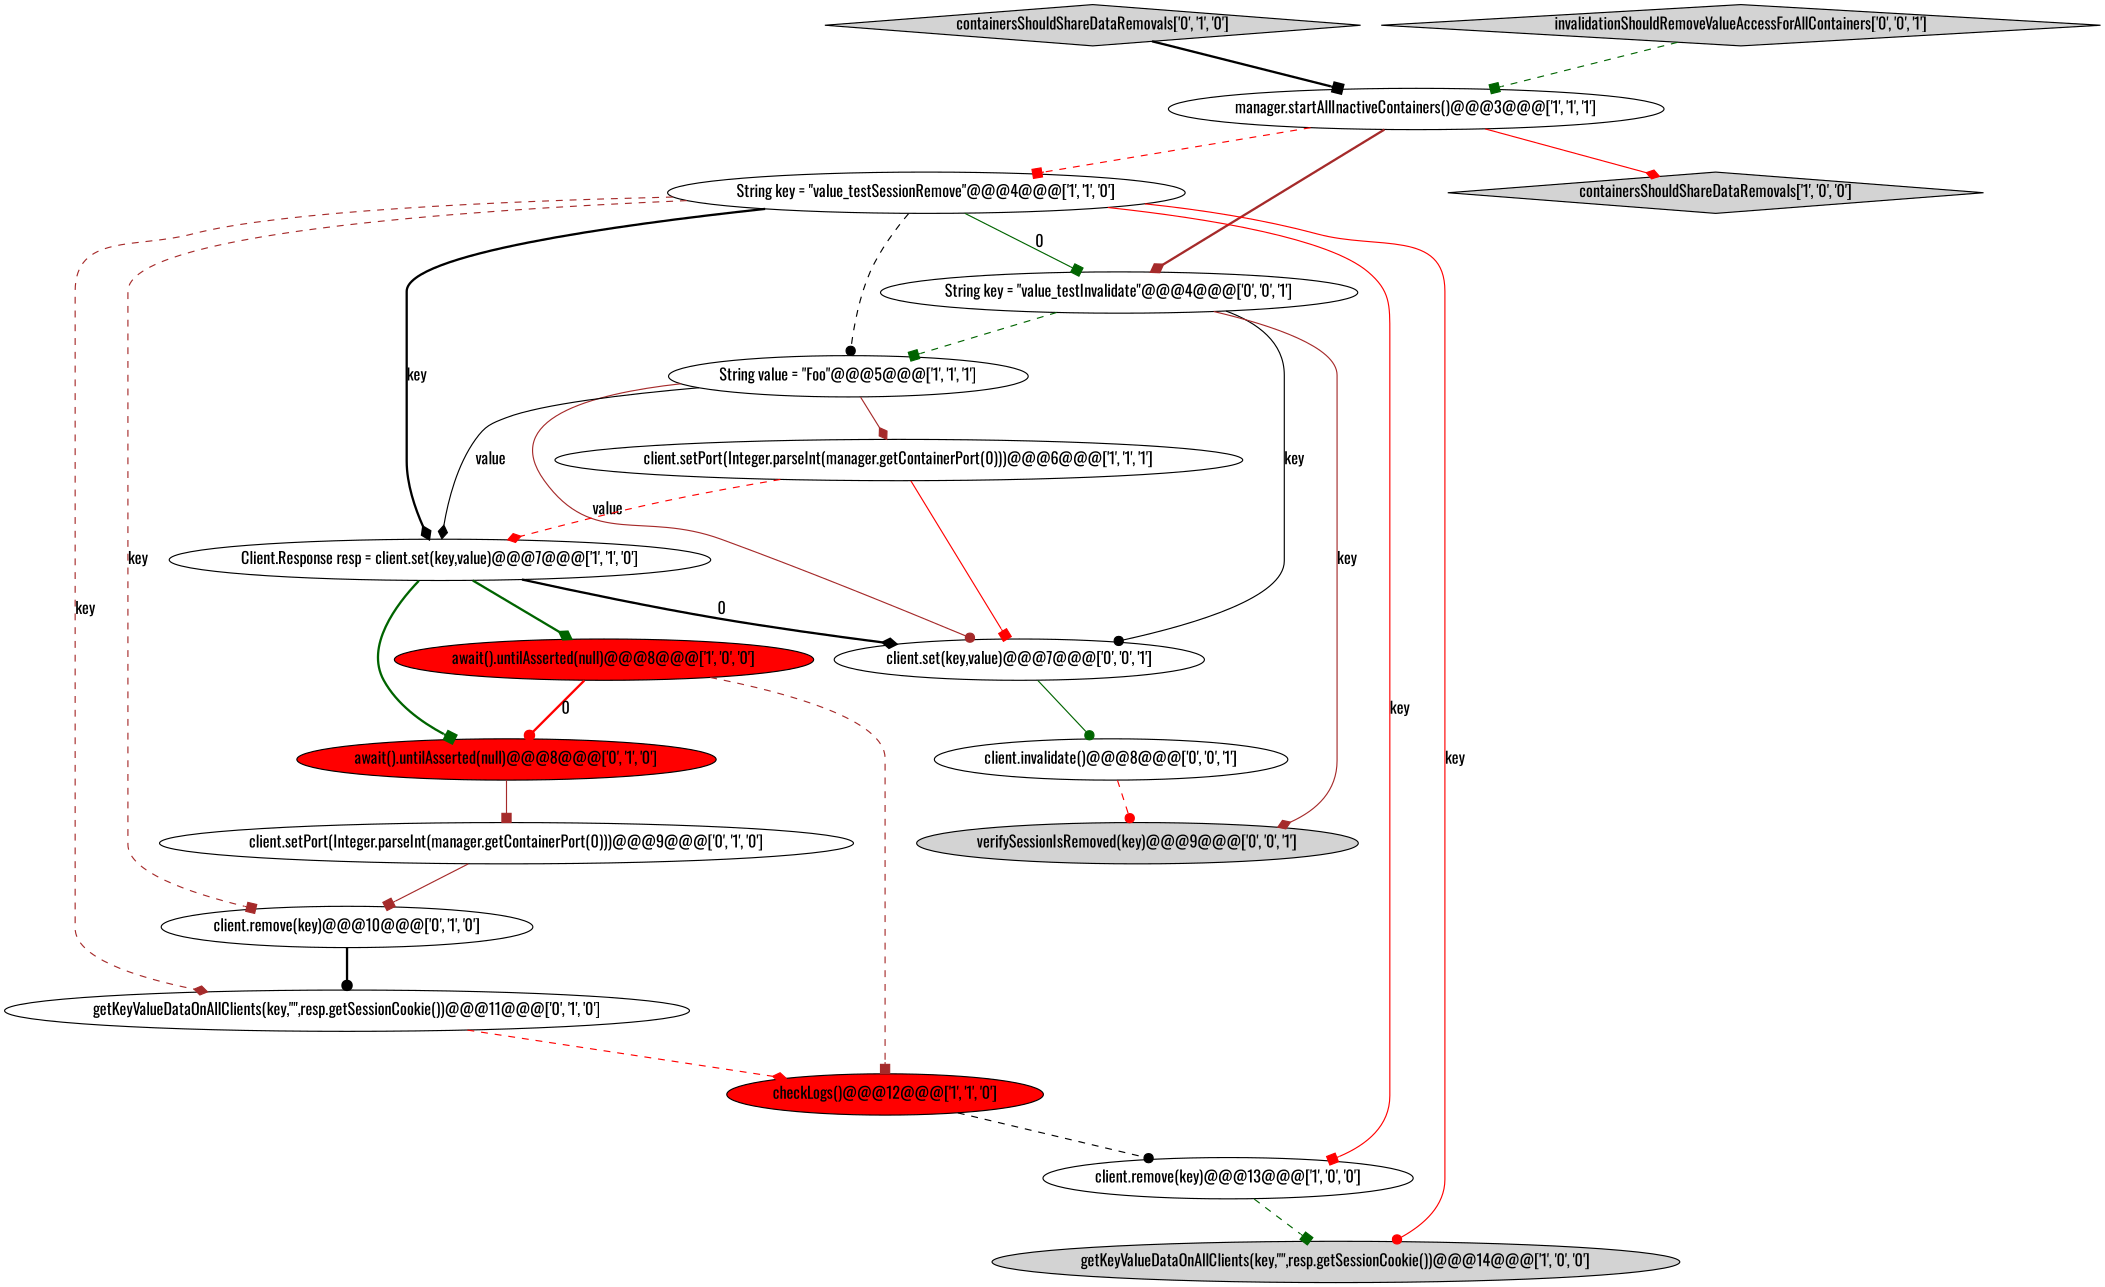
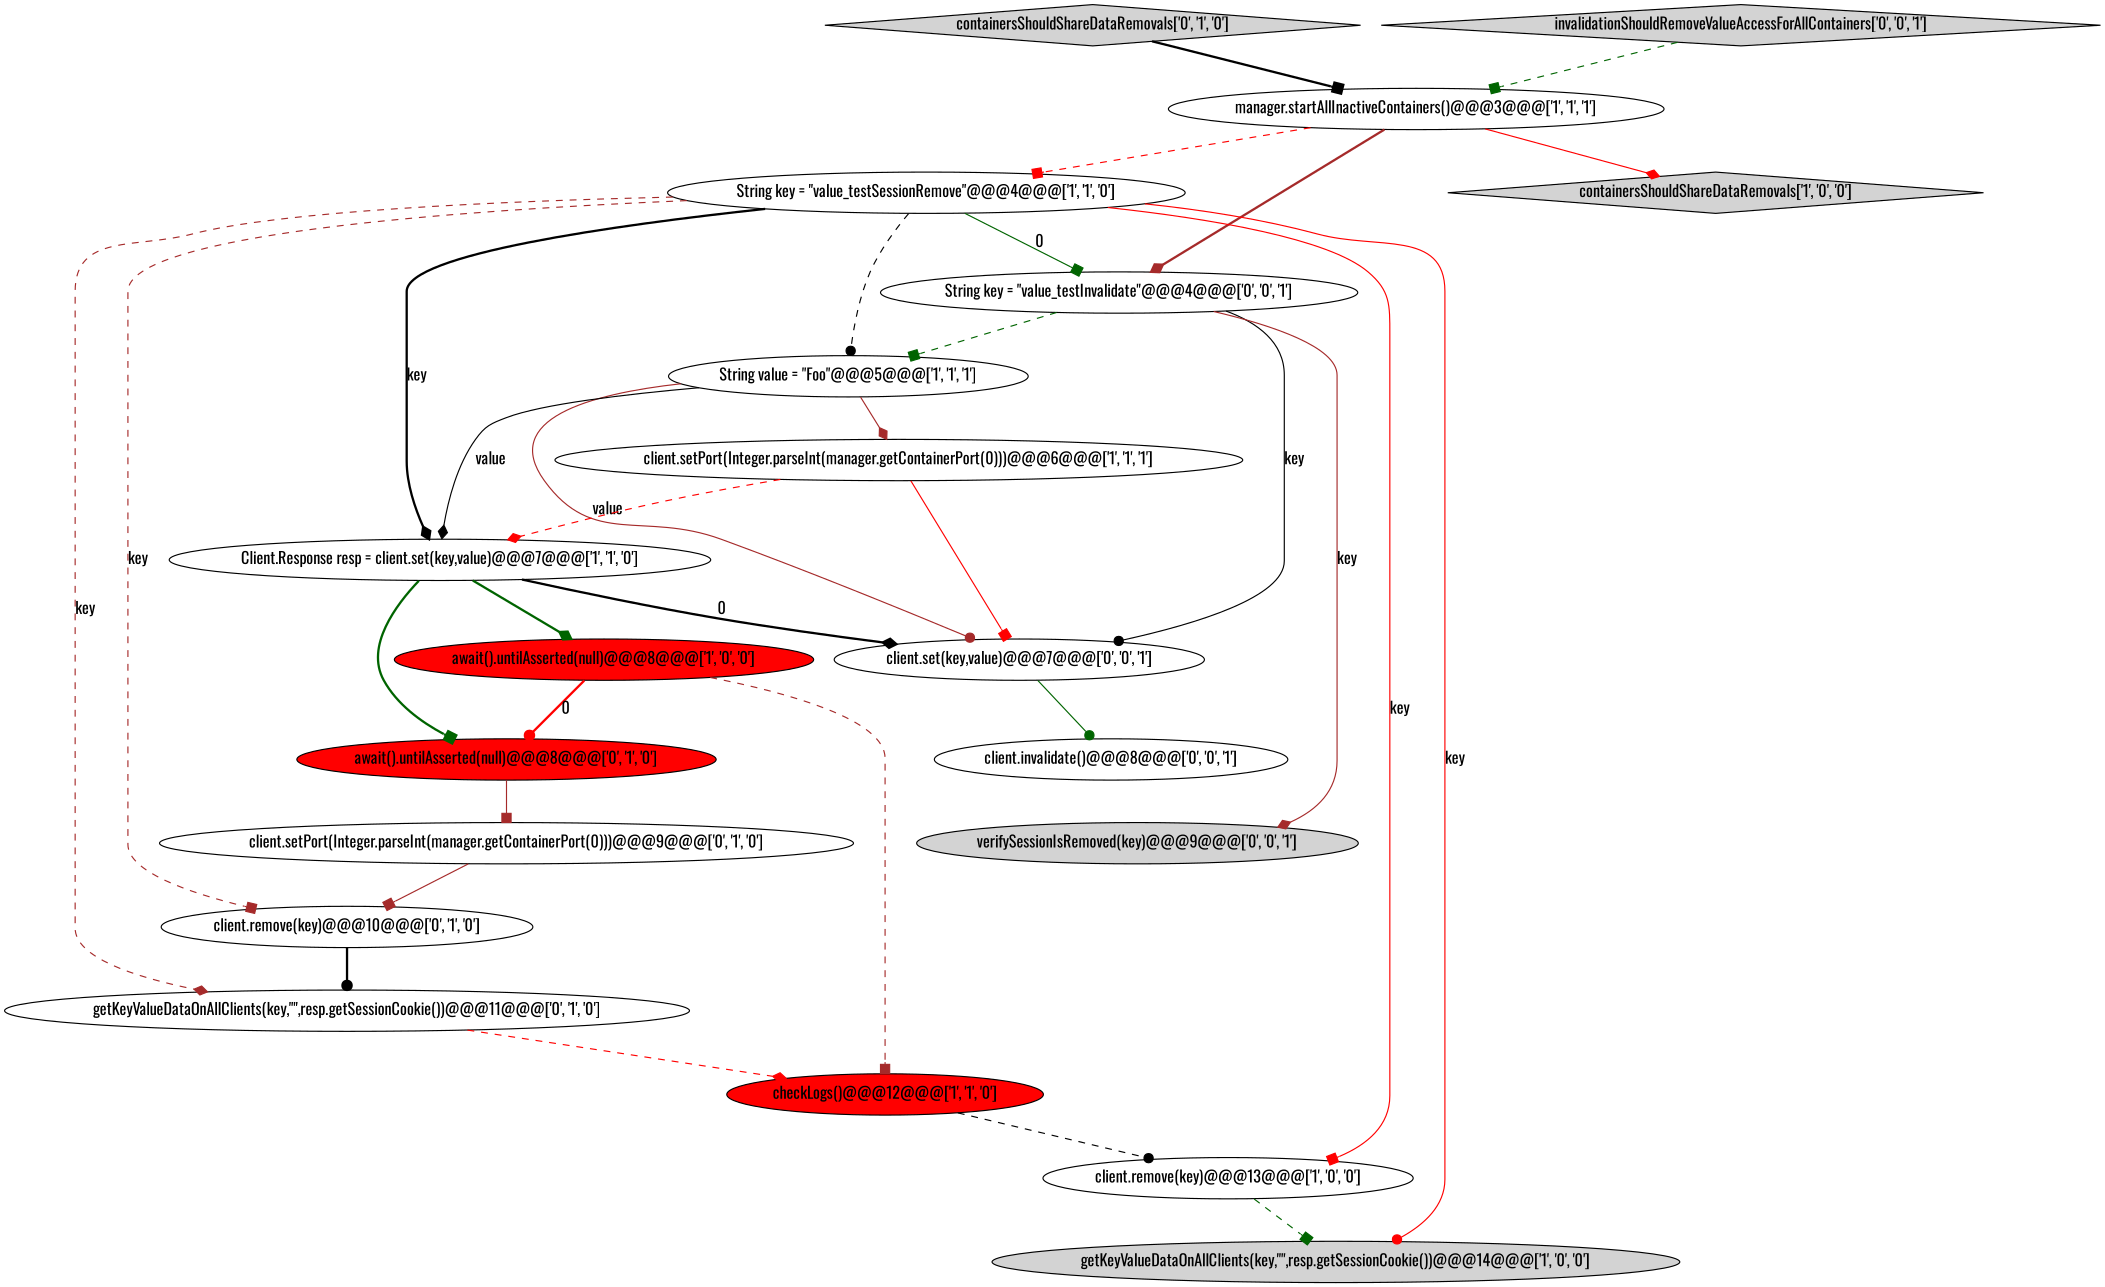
(1123, 797) -> none
